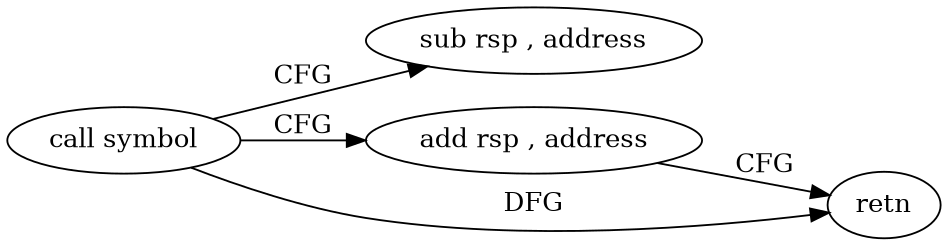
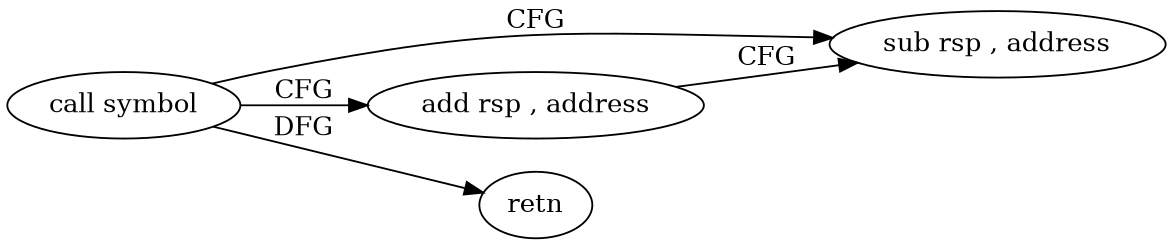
(734, 177) -> (758, 76)
